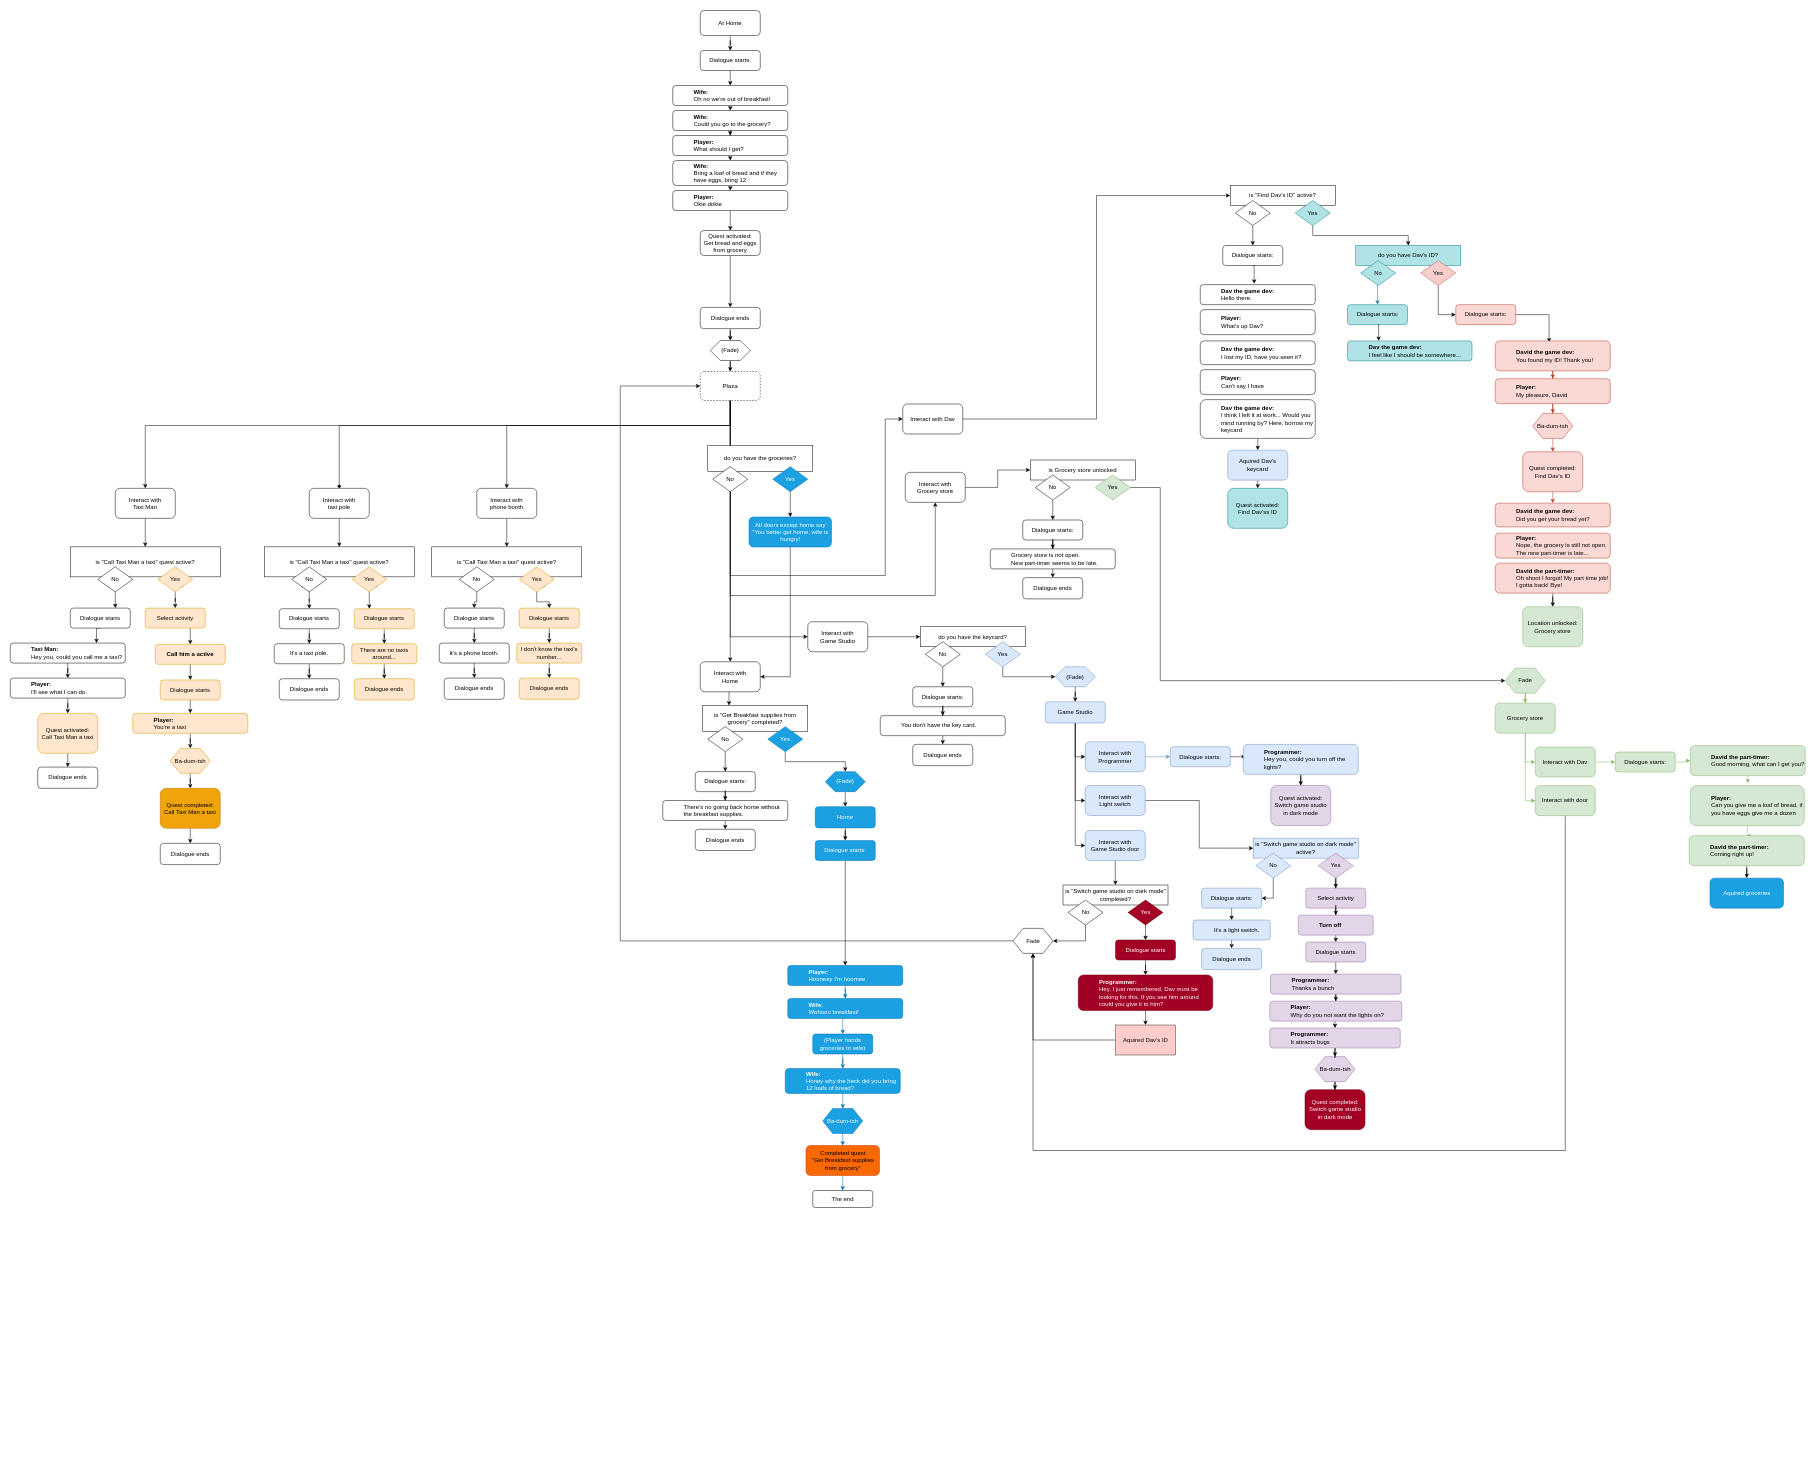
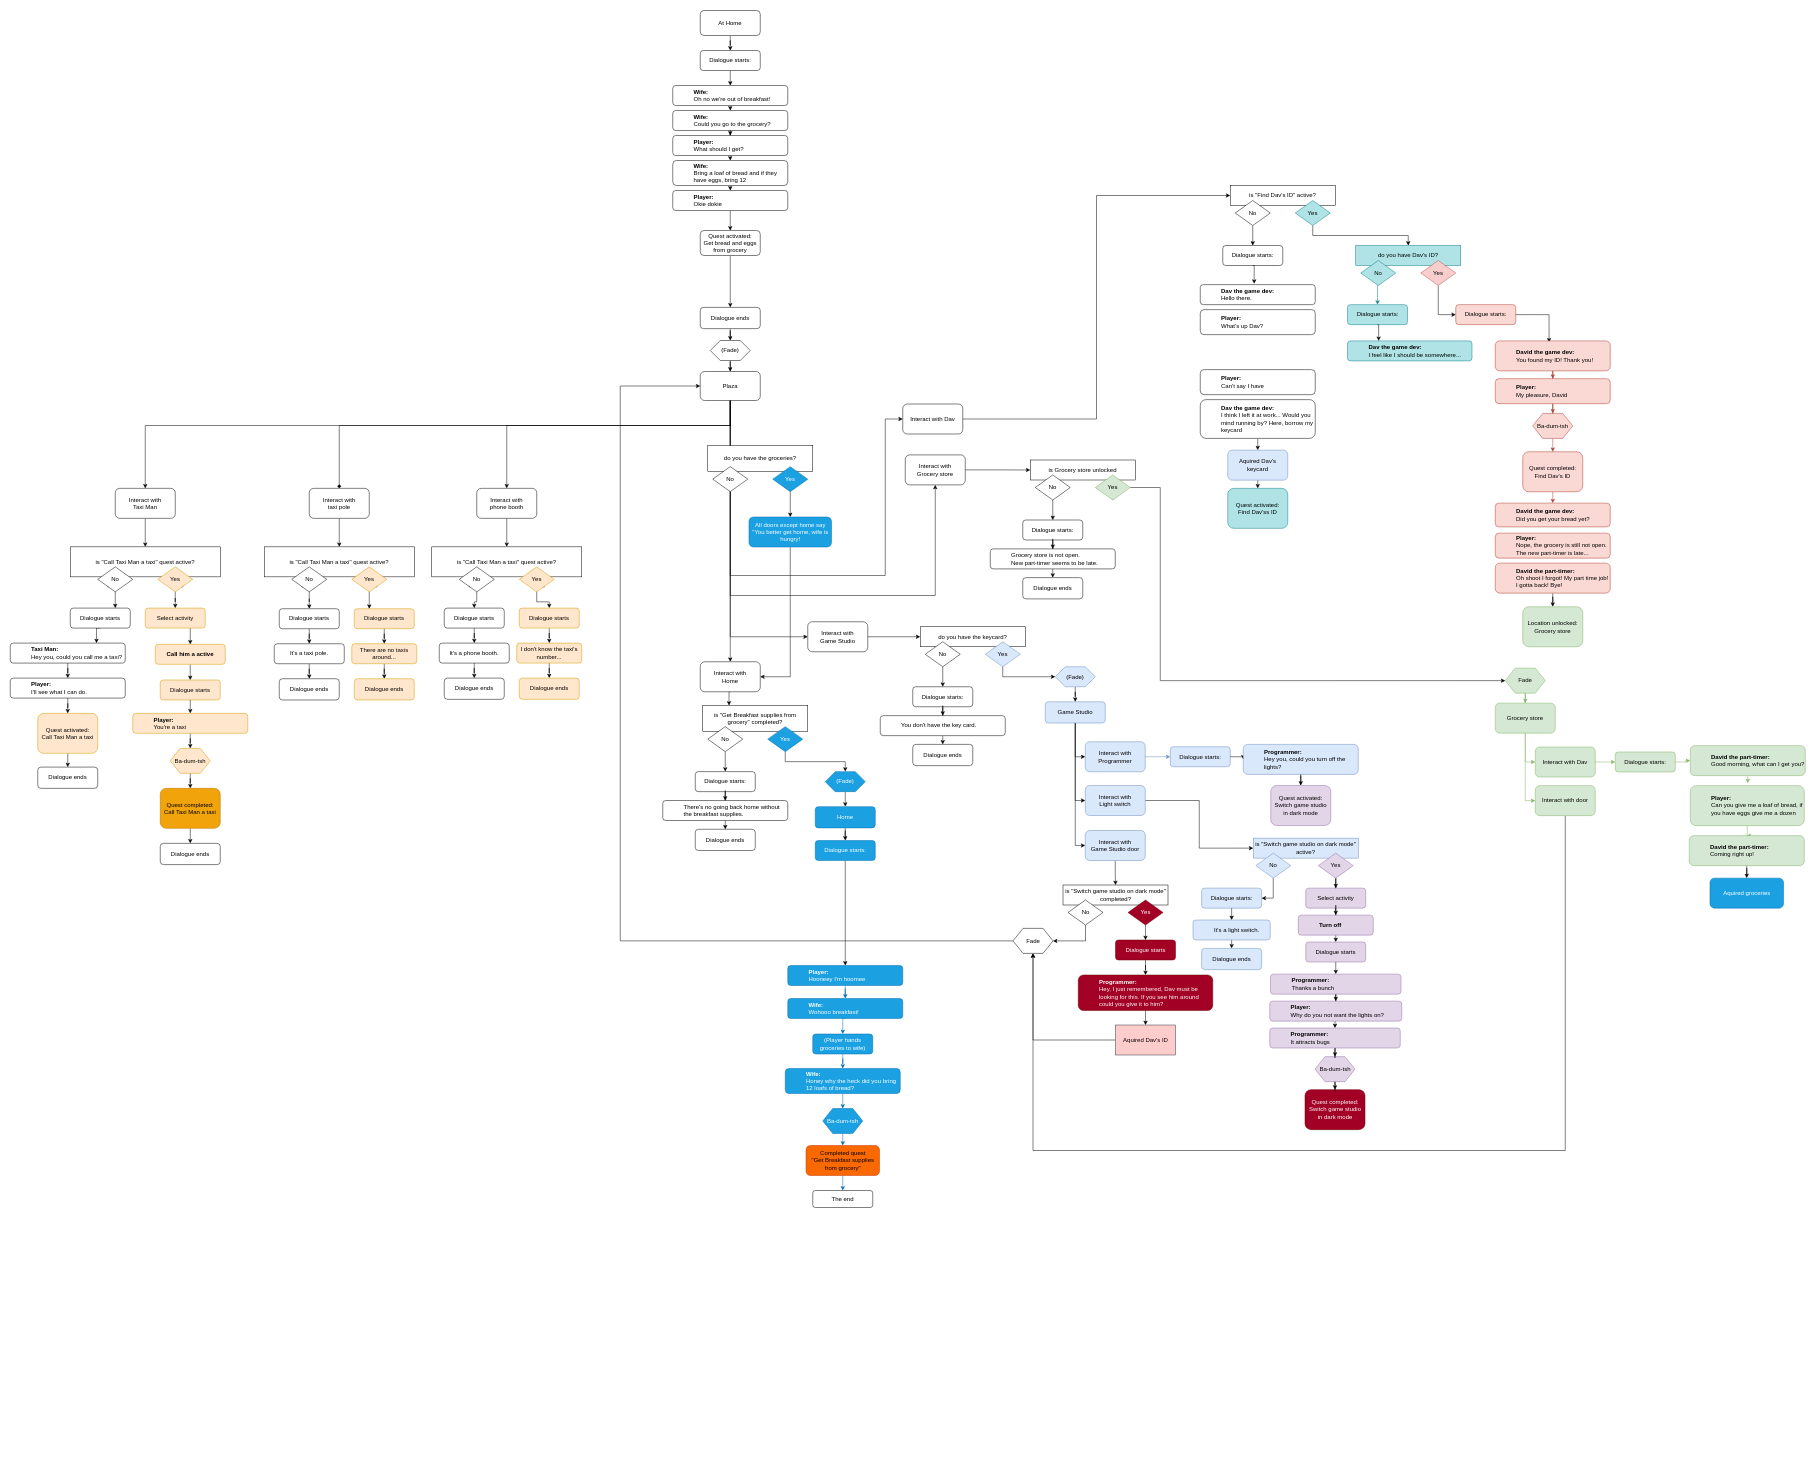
(1258, 353) -> none
(730, 386) -> (730, 386)
(935, 487) -> (935, 470)
